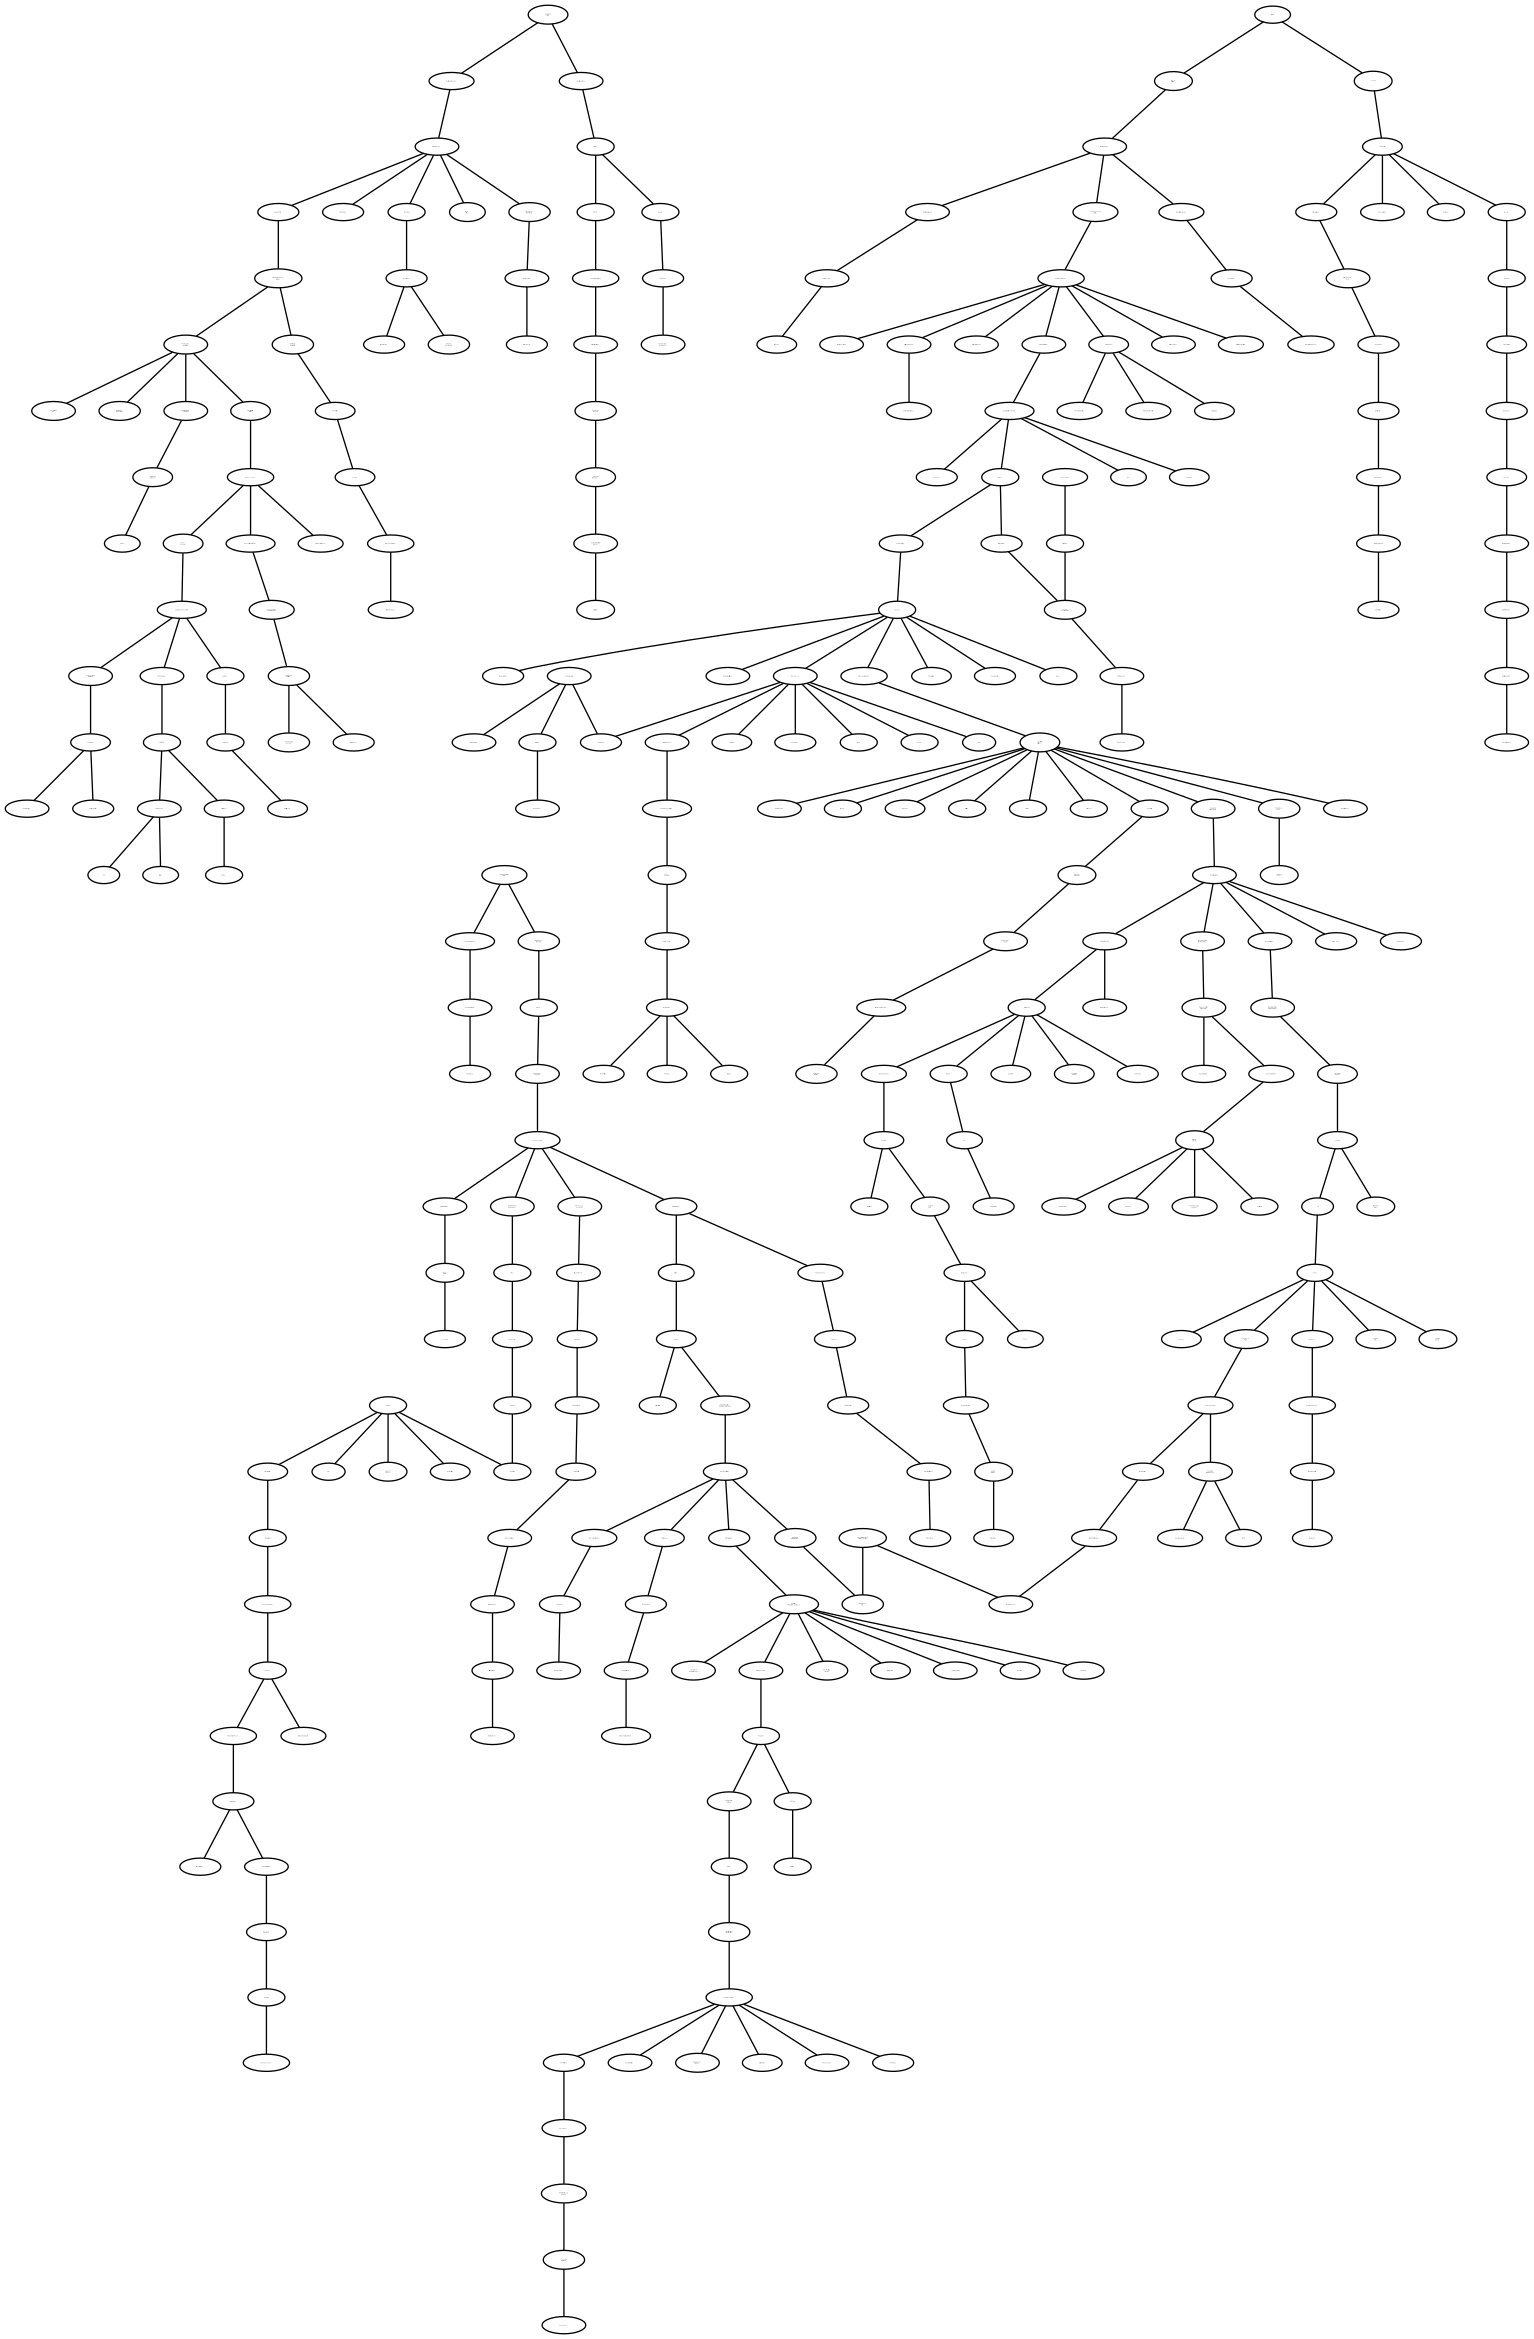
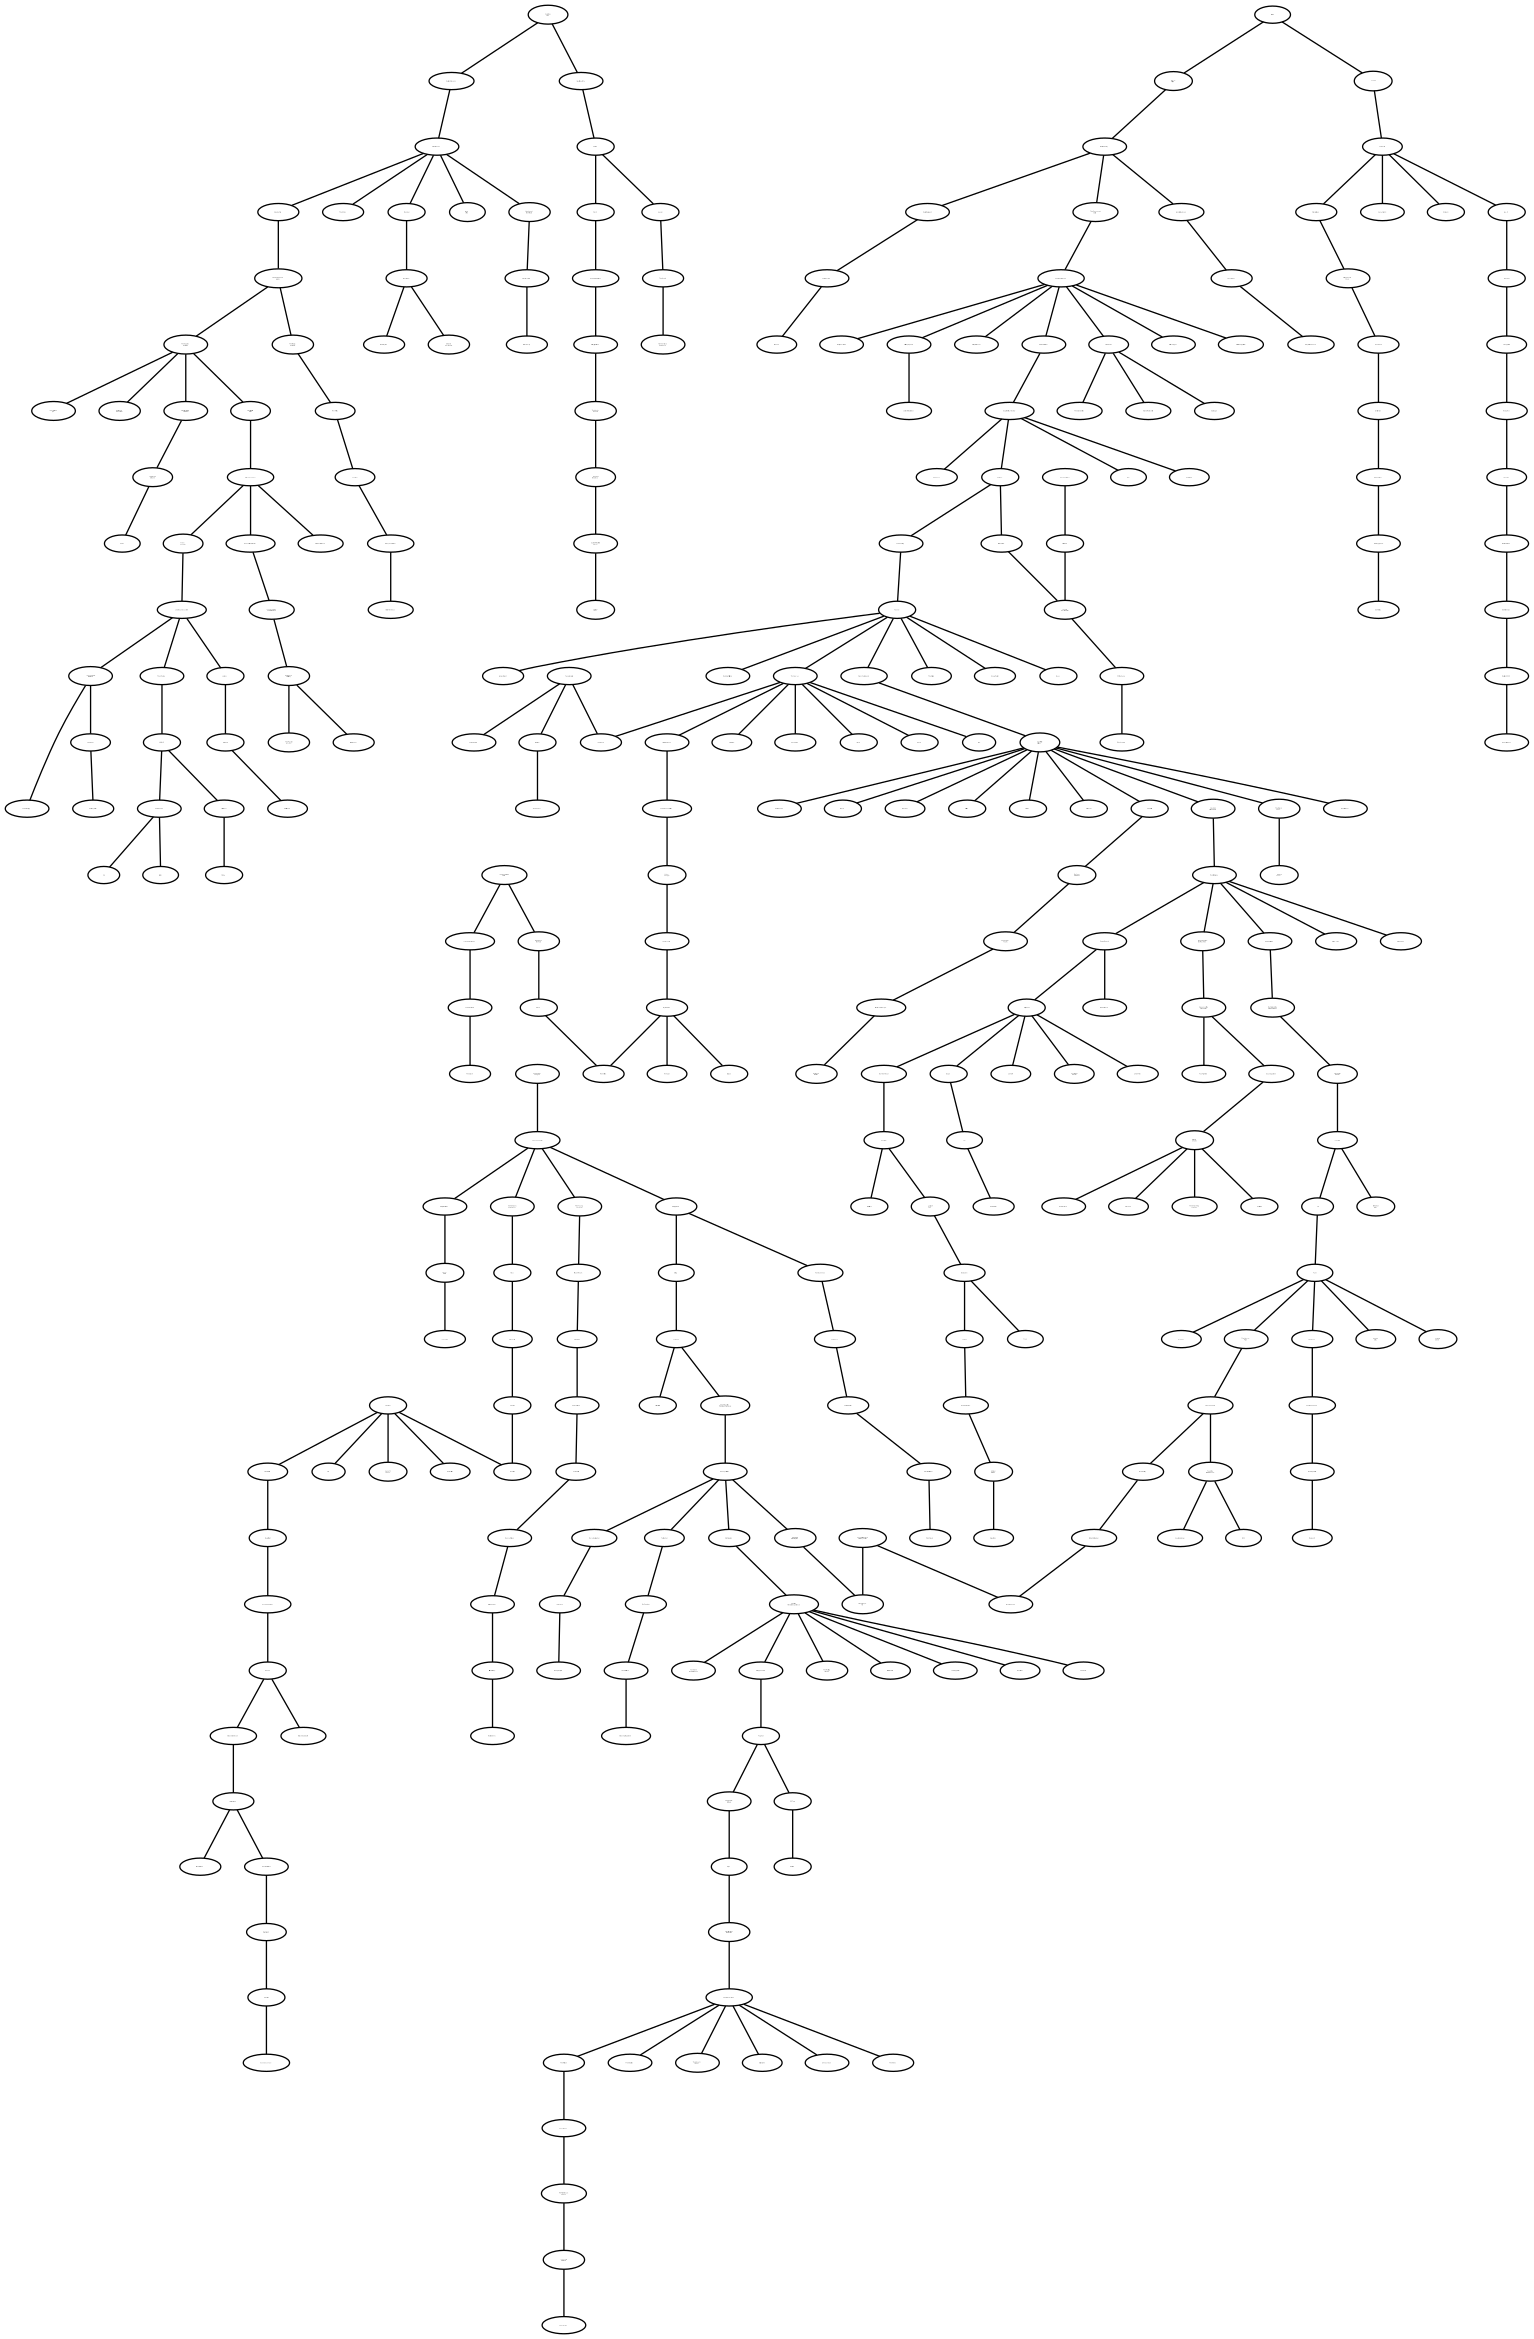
(59, 776) -> (55, 742)
(538, 1040) -> (571, 1041)
